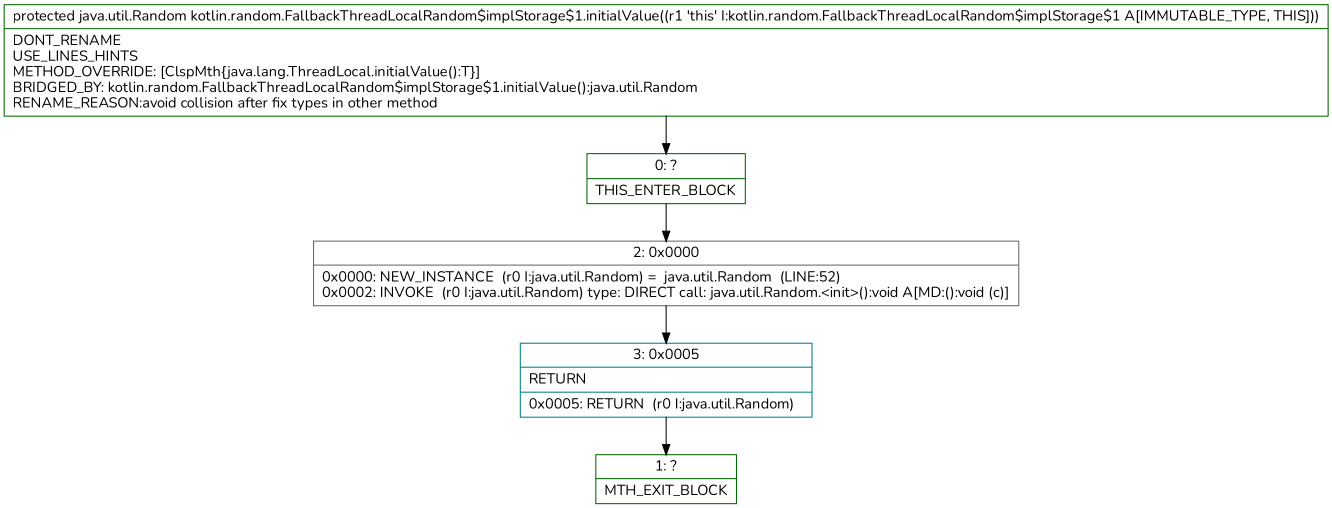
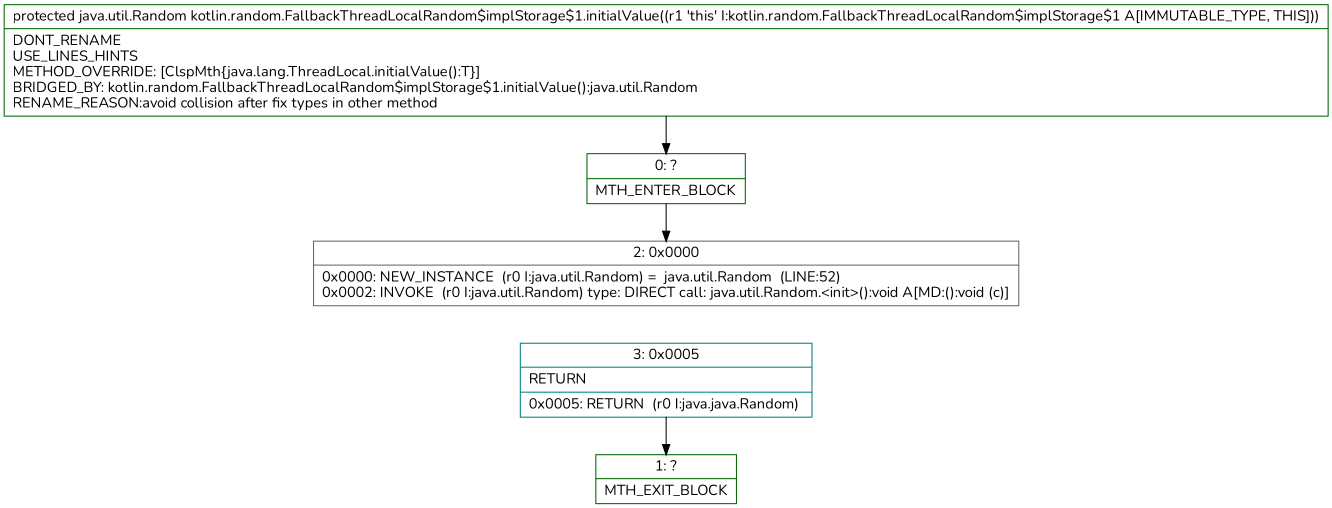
(666, 191) -> (666, 191)
(666, 319) -> none
(664, 404) -> (666, 404)
